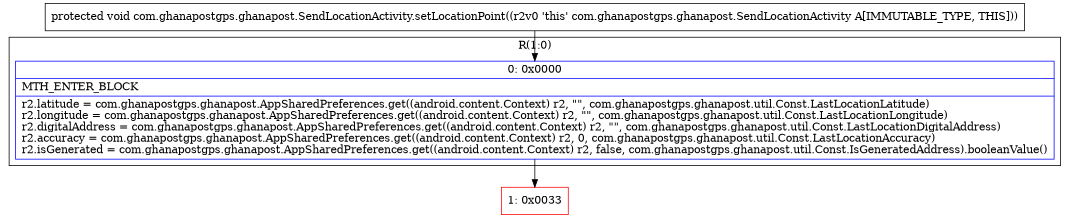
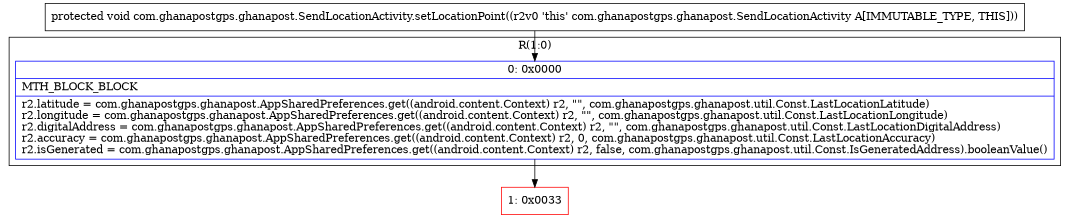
(80, 87) -> (80, 87)
